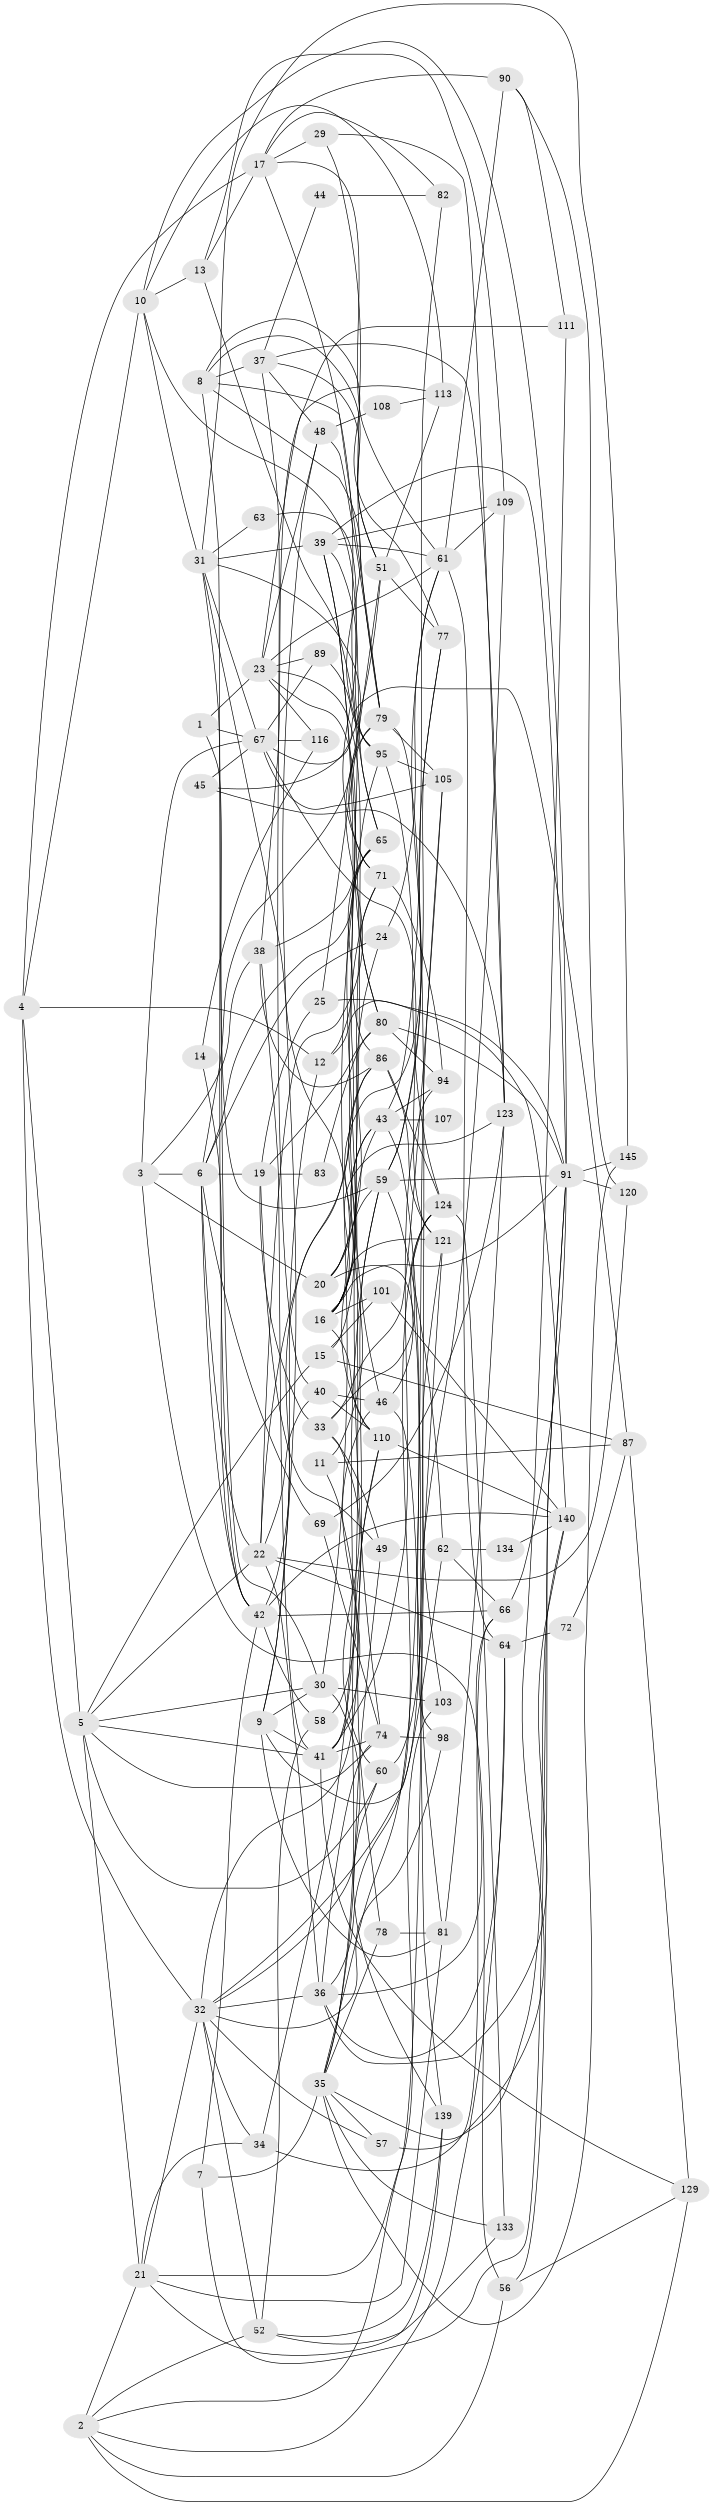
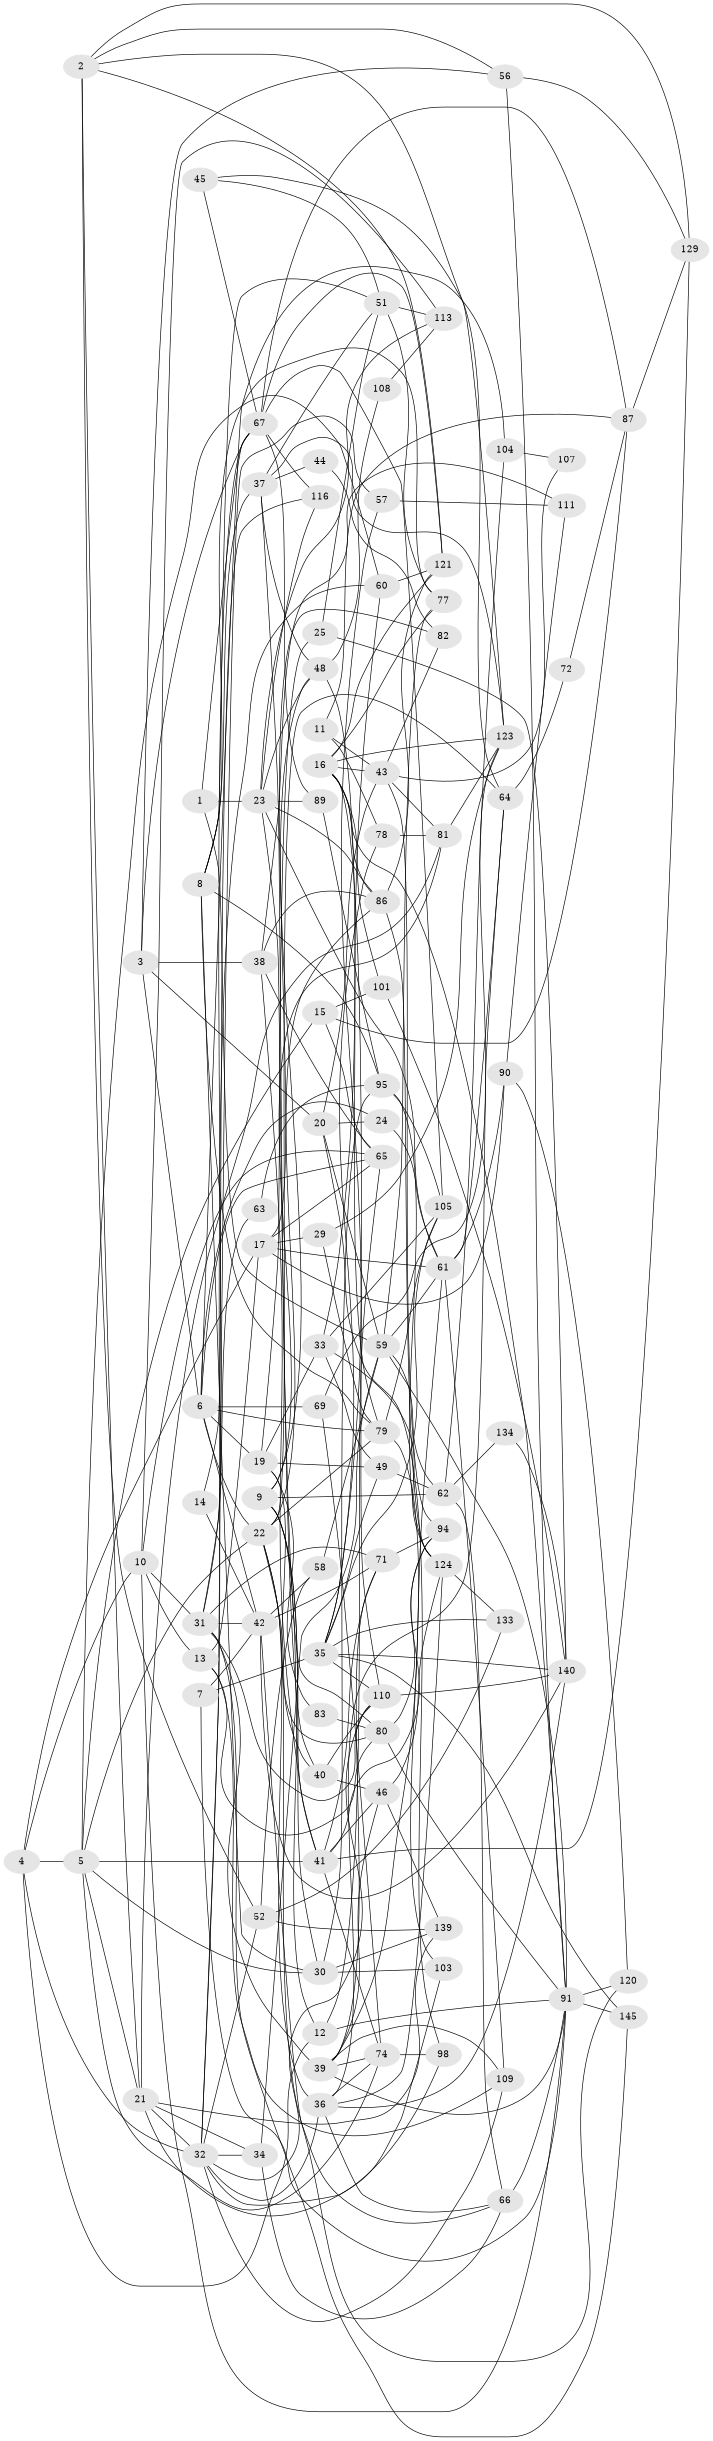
none -> (505, 450)
